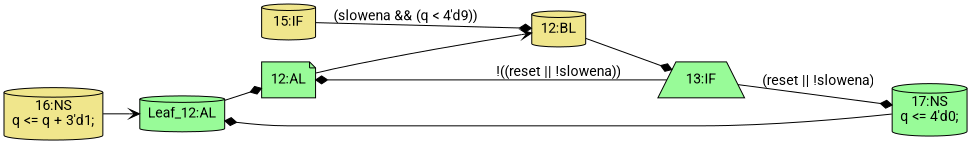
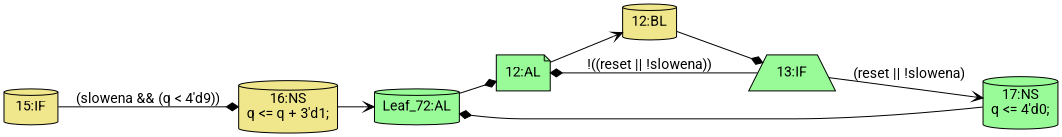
(418, 25) -> (142, 107)
(809, 94) -> (901, 87)
(182, 114) -> (417, 107)
